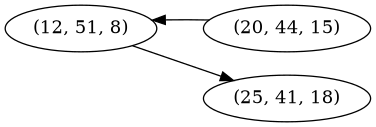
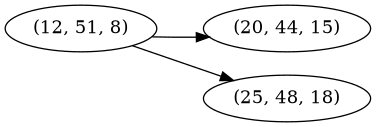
(187, 20) -> (174, 37)
(287, 98) -> (287, 98)
